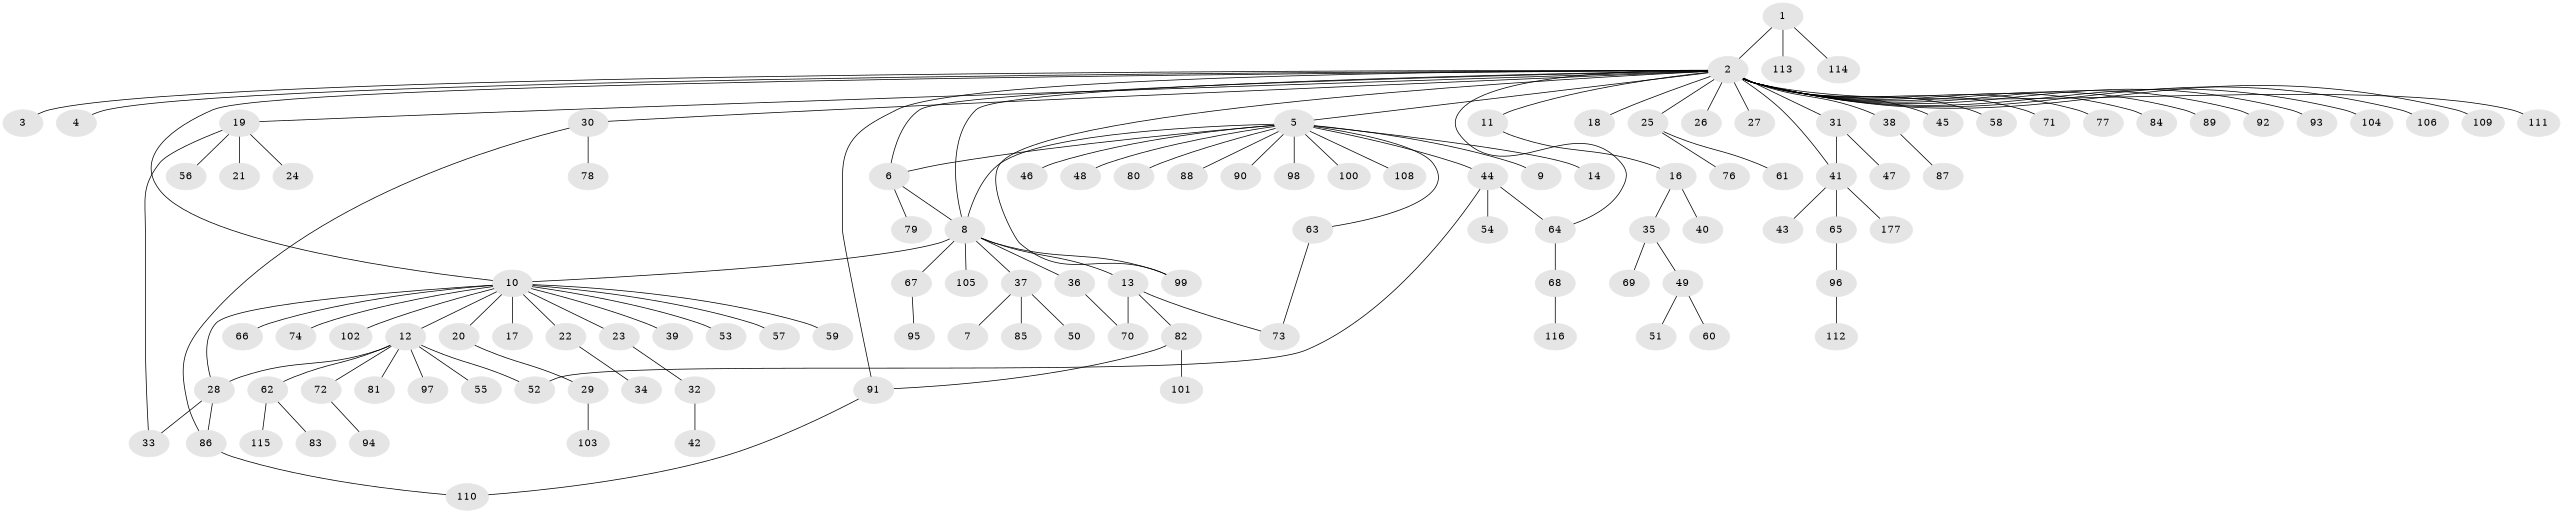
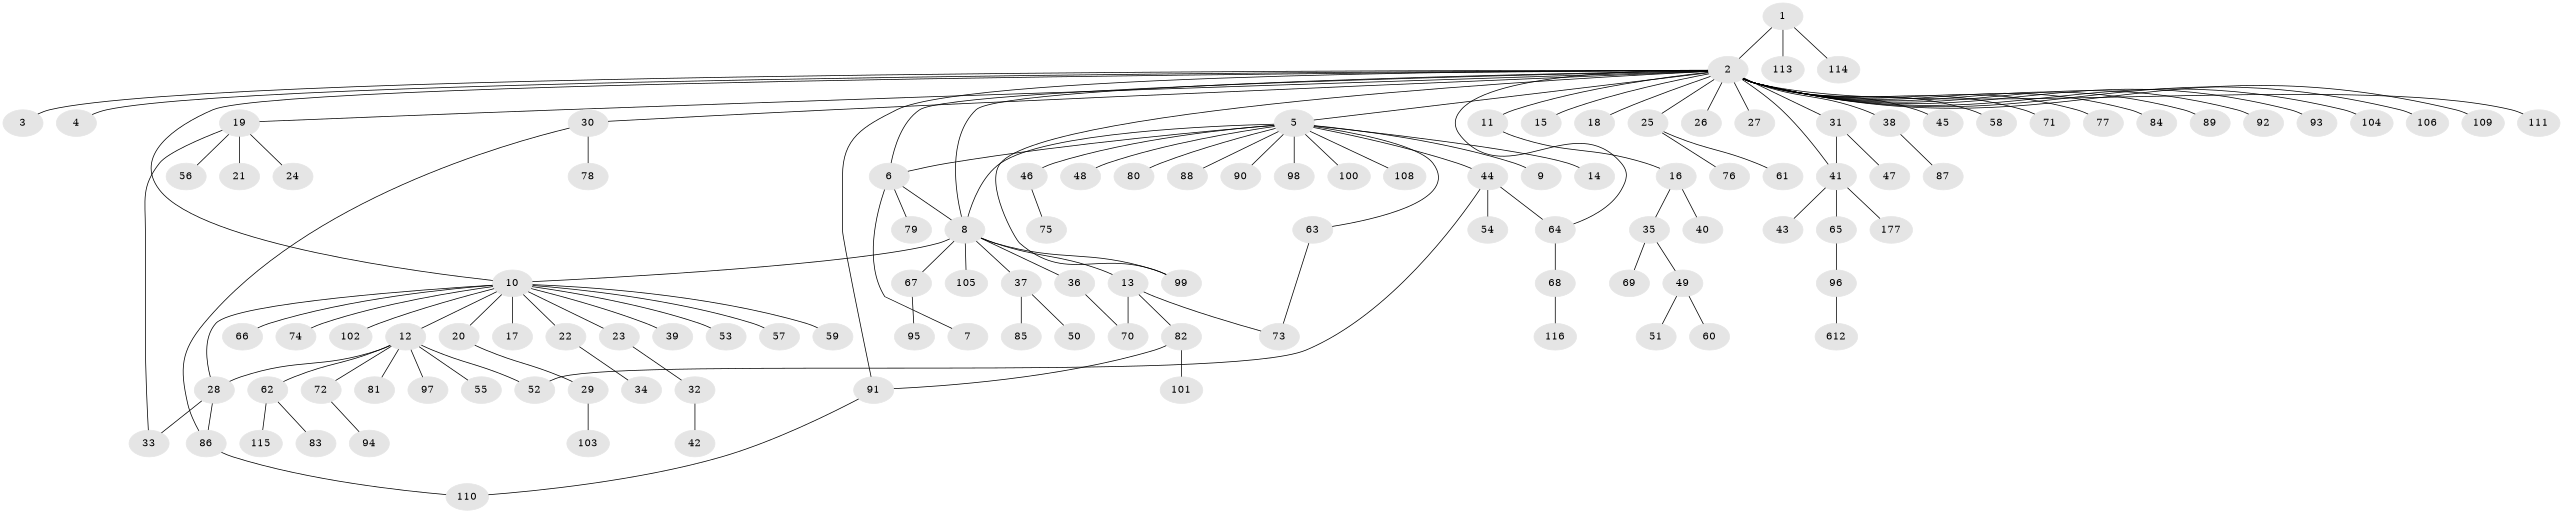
none -> (1541, 123)
none -> (1046, 230)
(995, 310) -> (878, 280)
(1836, 337) -> (1836, 337)
